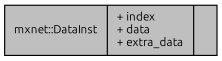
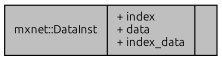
(150, 43) -> (151, 43)
